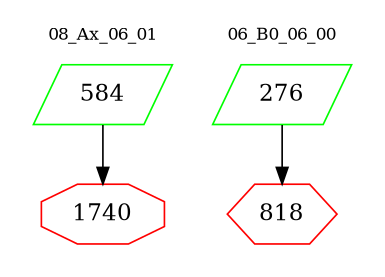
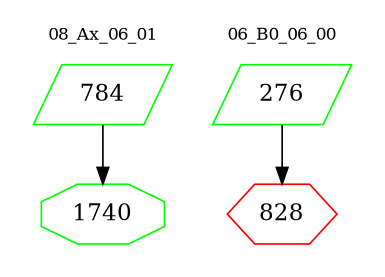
(103, 95) -> (103, 95)
(103, 214) -> (103, 214)
(282, 214) -> (282, 214)
